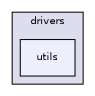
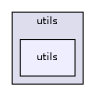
(48, 22) -> (48, 22)
